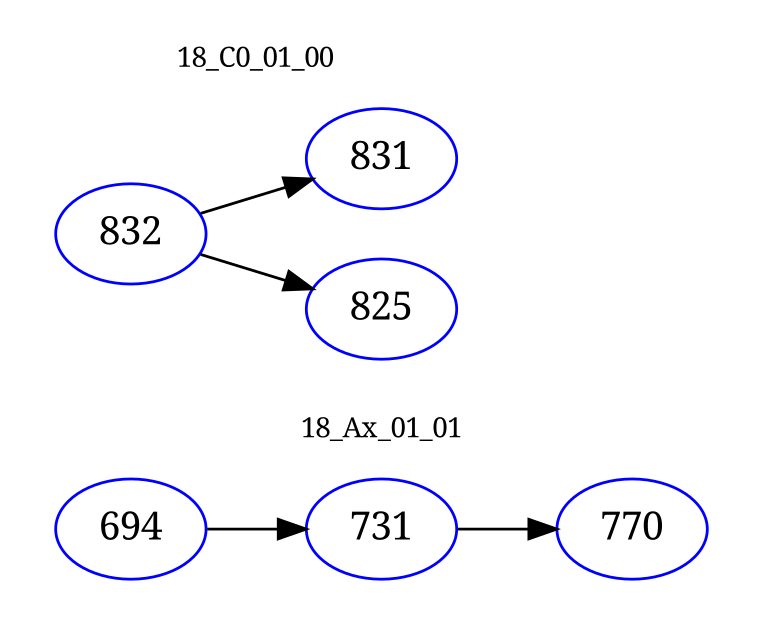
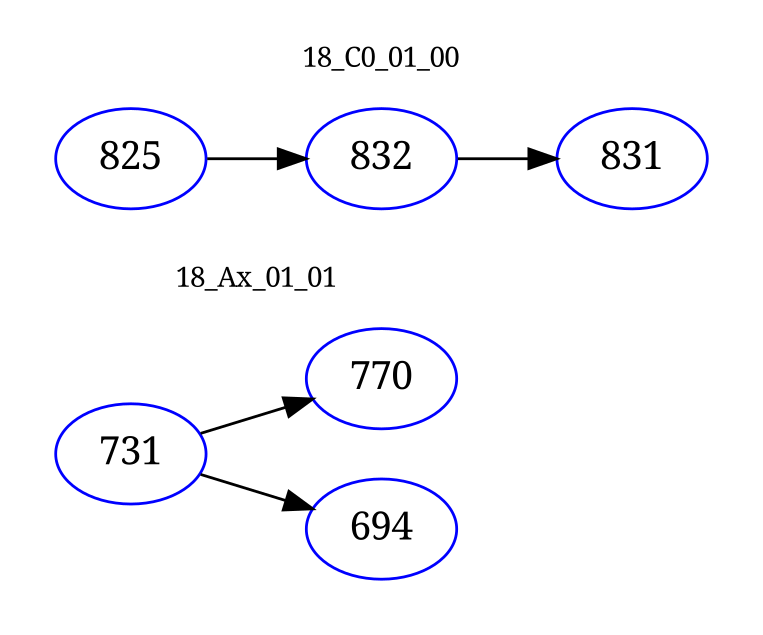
(243, 267) -> (243, 159)
(243, 529) -> (243, 487)
